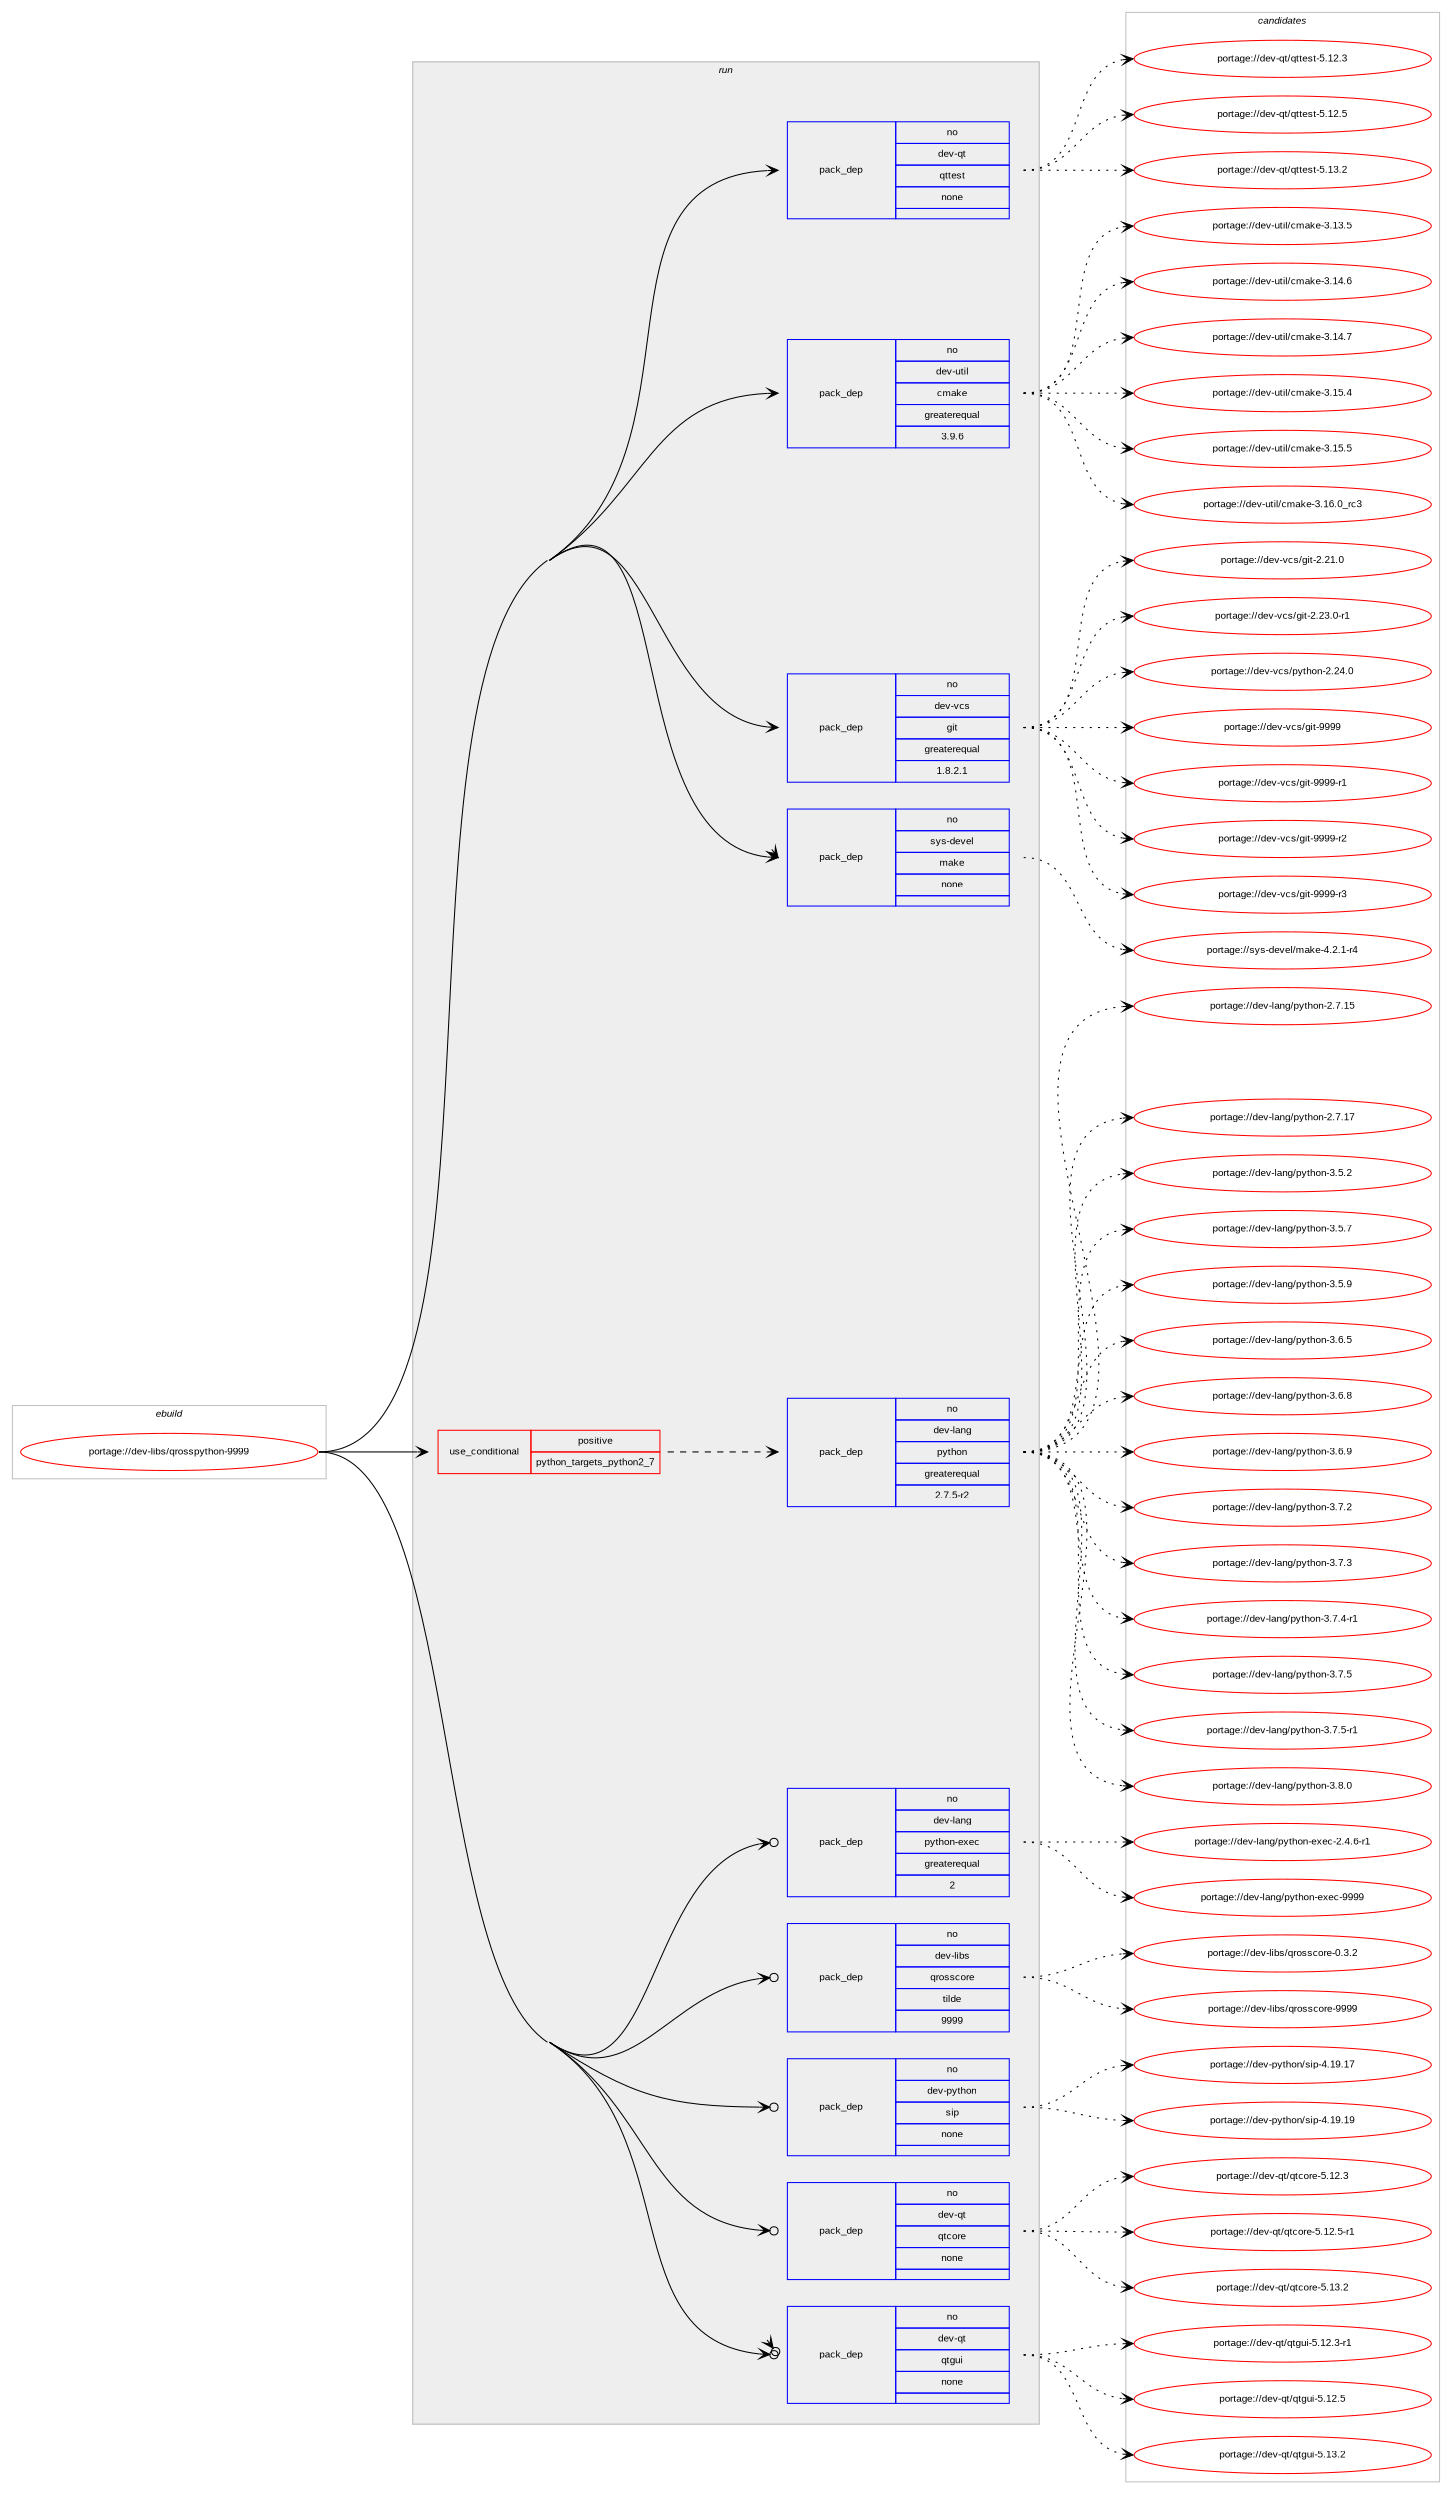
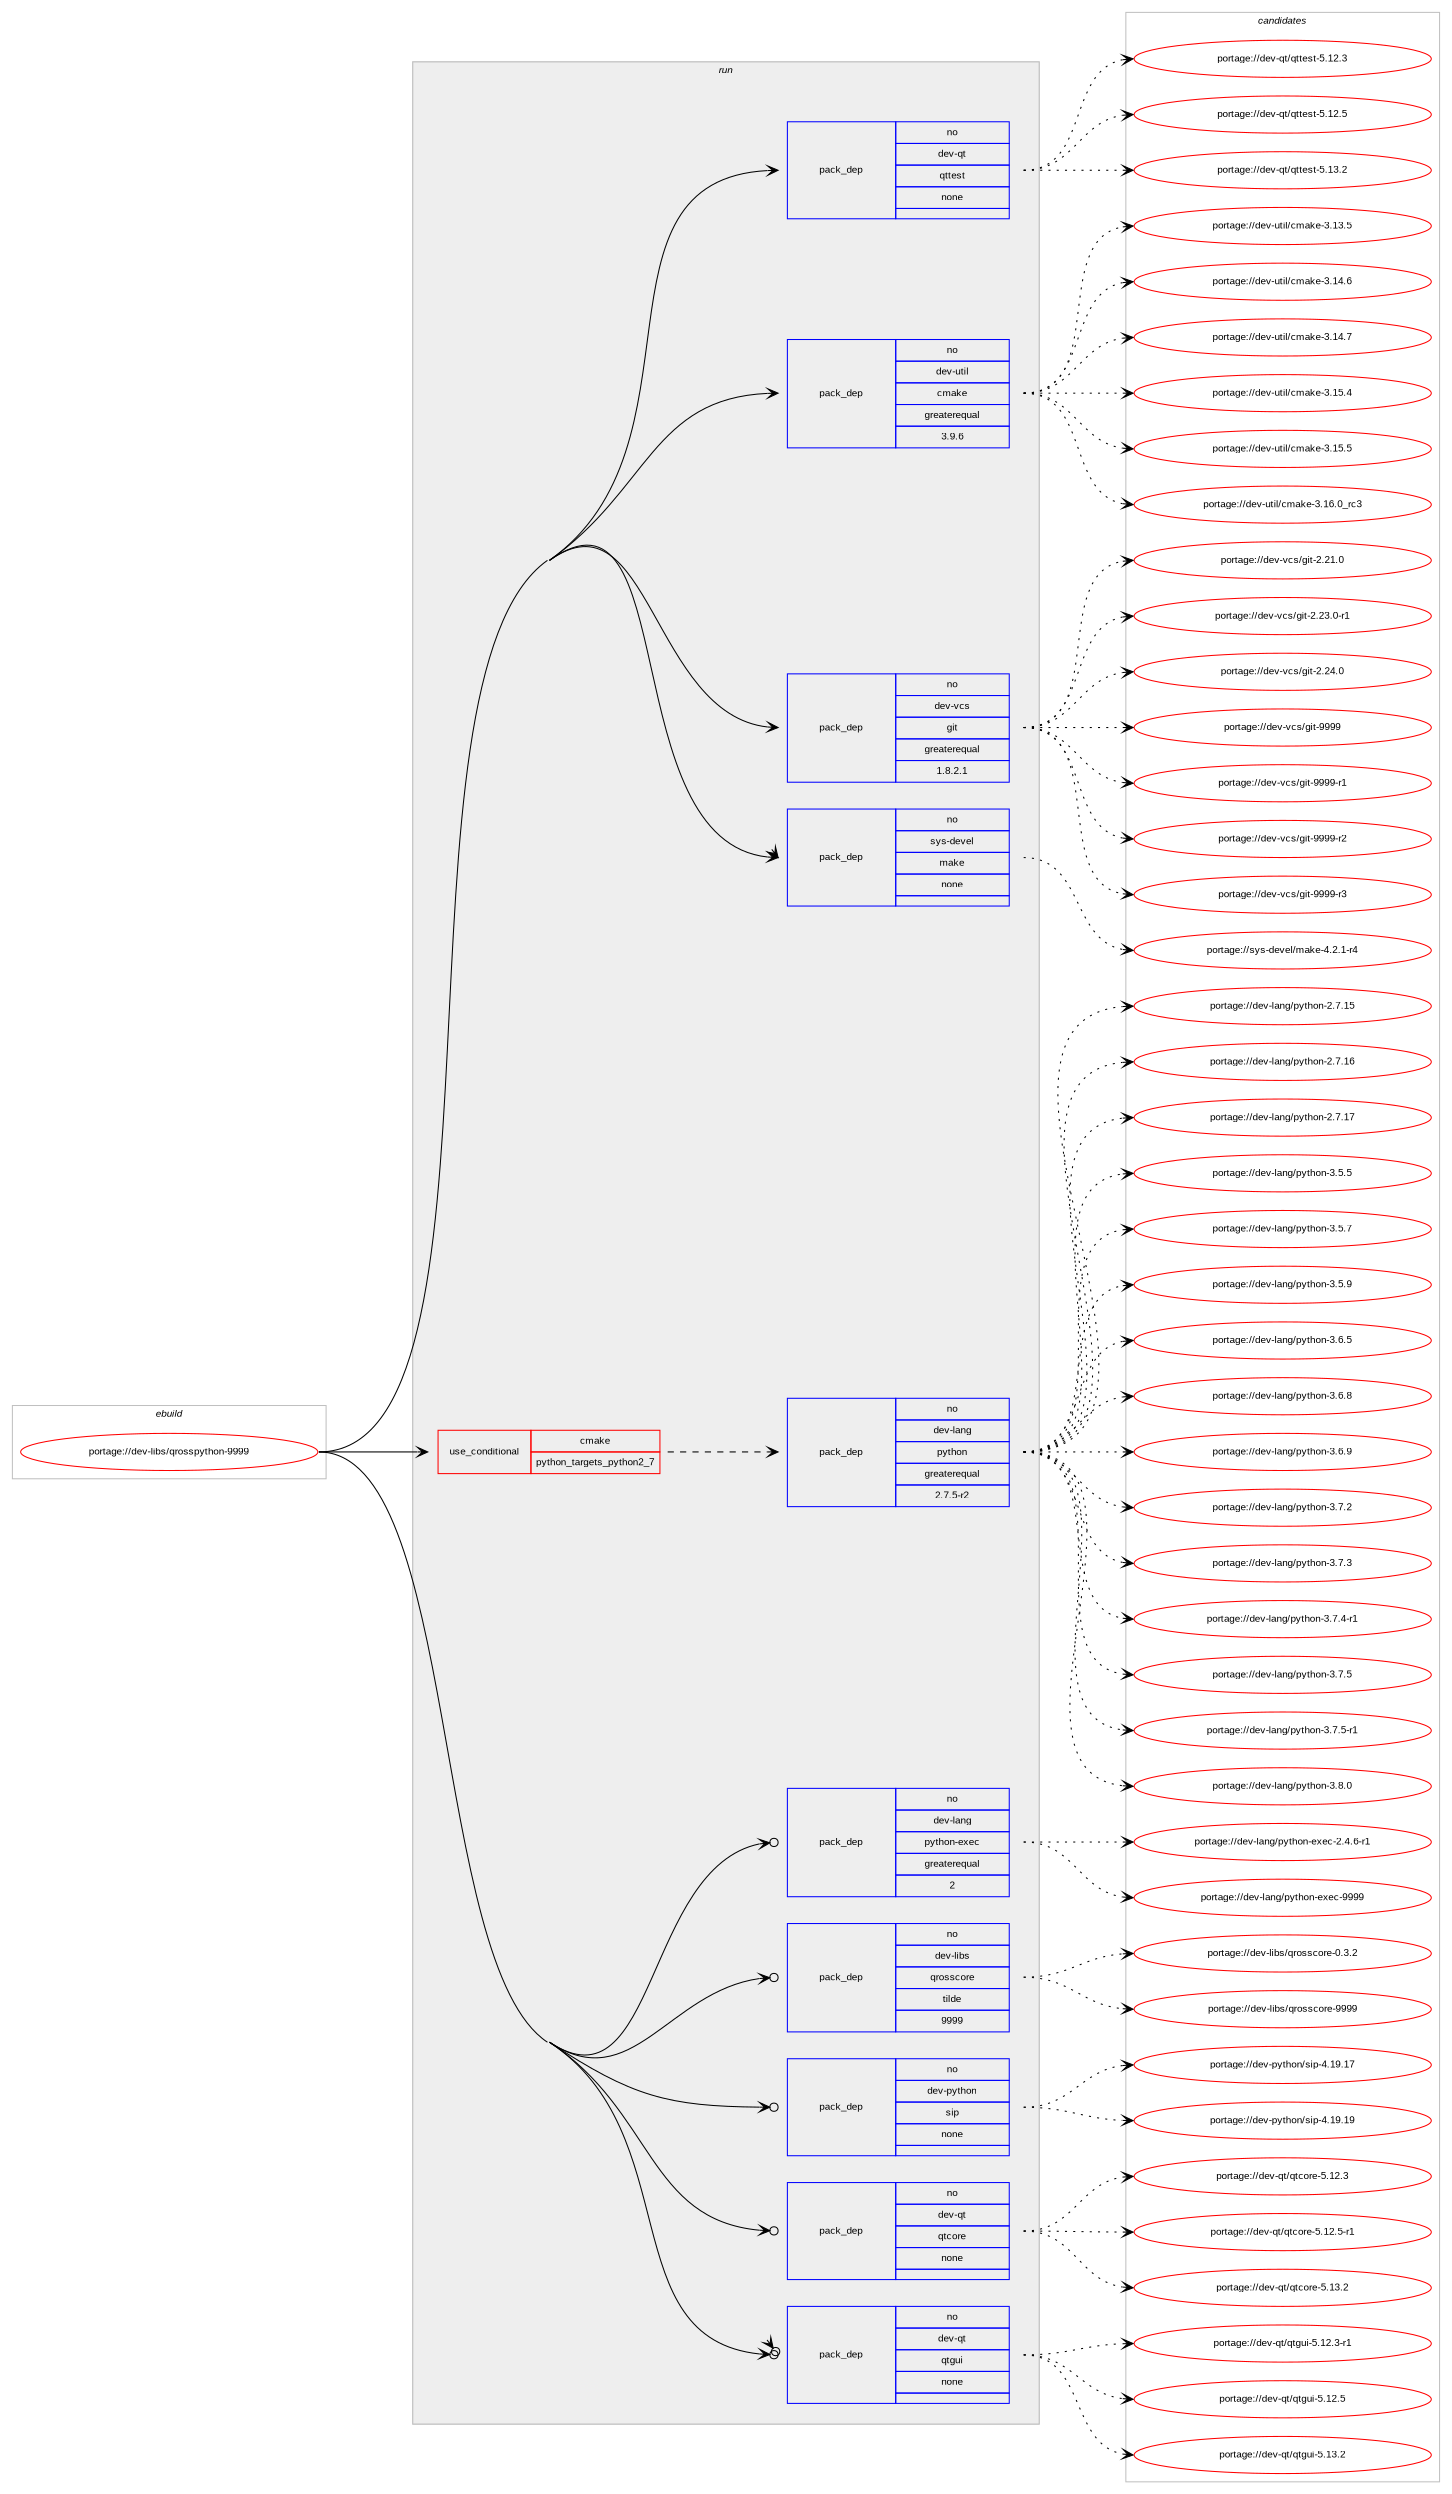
(1283, 672) -> (1283, 672)
none -> (1283, 1062)
(1283, 1173) -> (1283, 1173)
(595, 1441) -> (595, 1441)
